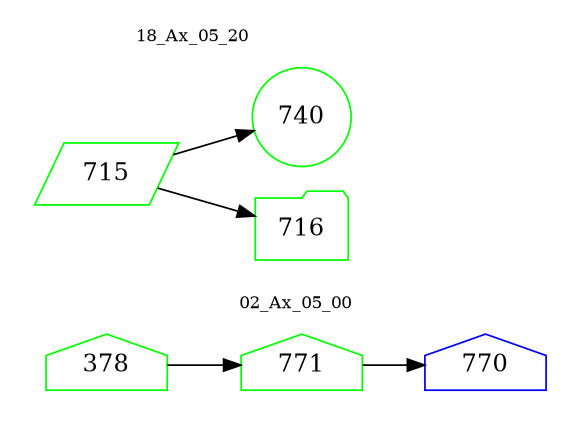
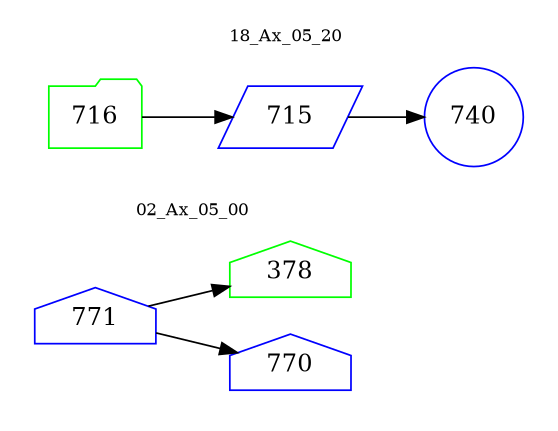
(302, 117) -> (474, 117)
(107, 174) -> (290, 117)
(198, 200) -> (178, 117)
(195, 365) -> (181, 298)
(302, 365) -> (95, 319)
